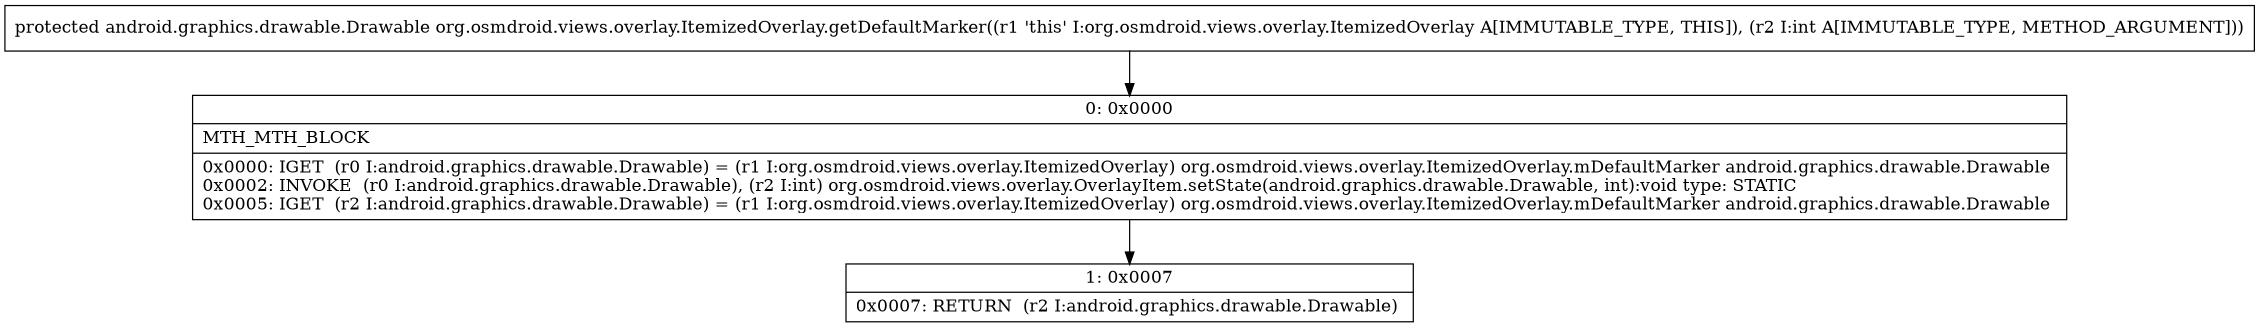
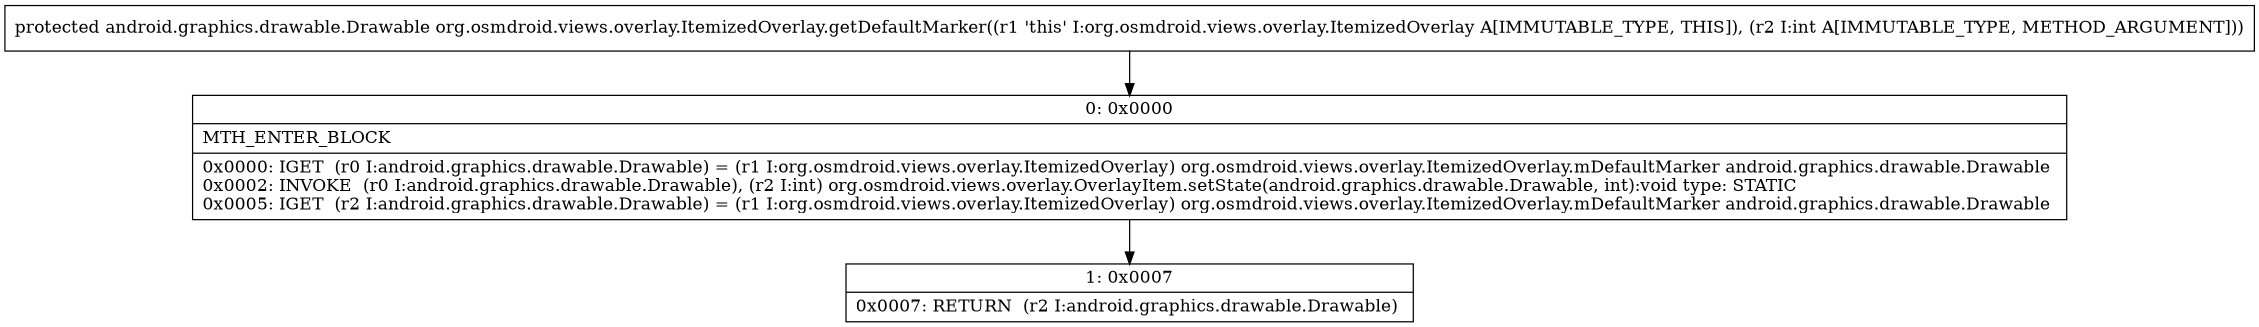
(286, 138) -> (297, 138)
